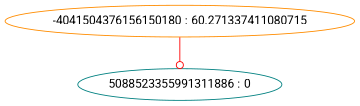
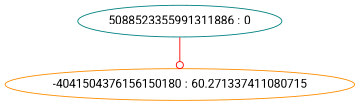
(180, 49) -> (180, 49)
